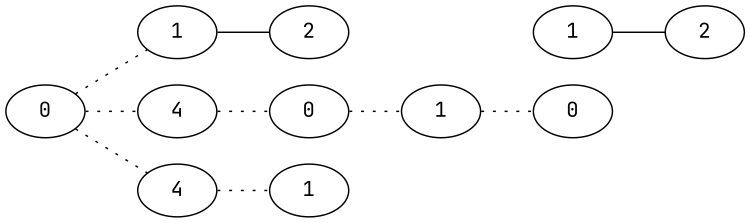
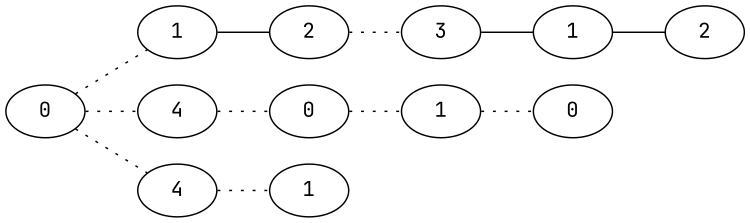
none -> (441, 32)
